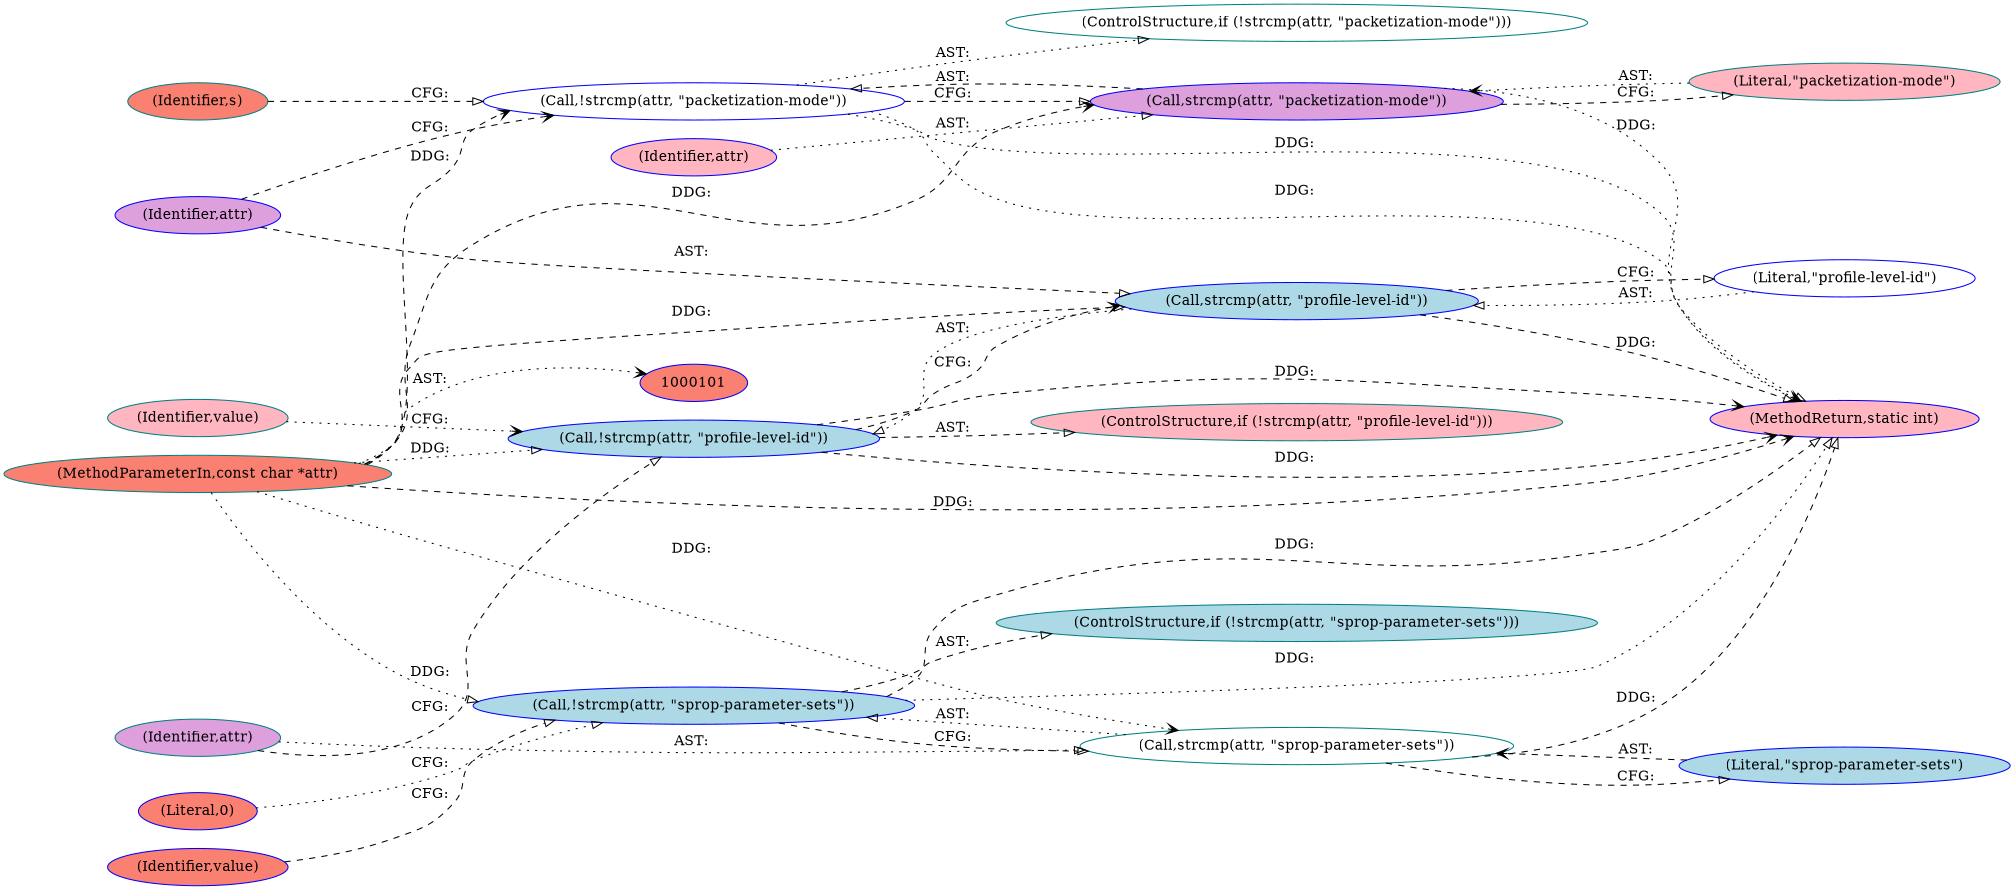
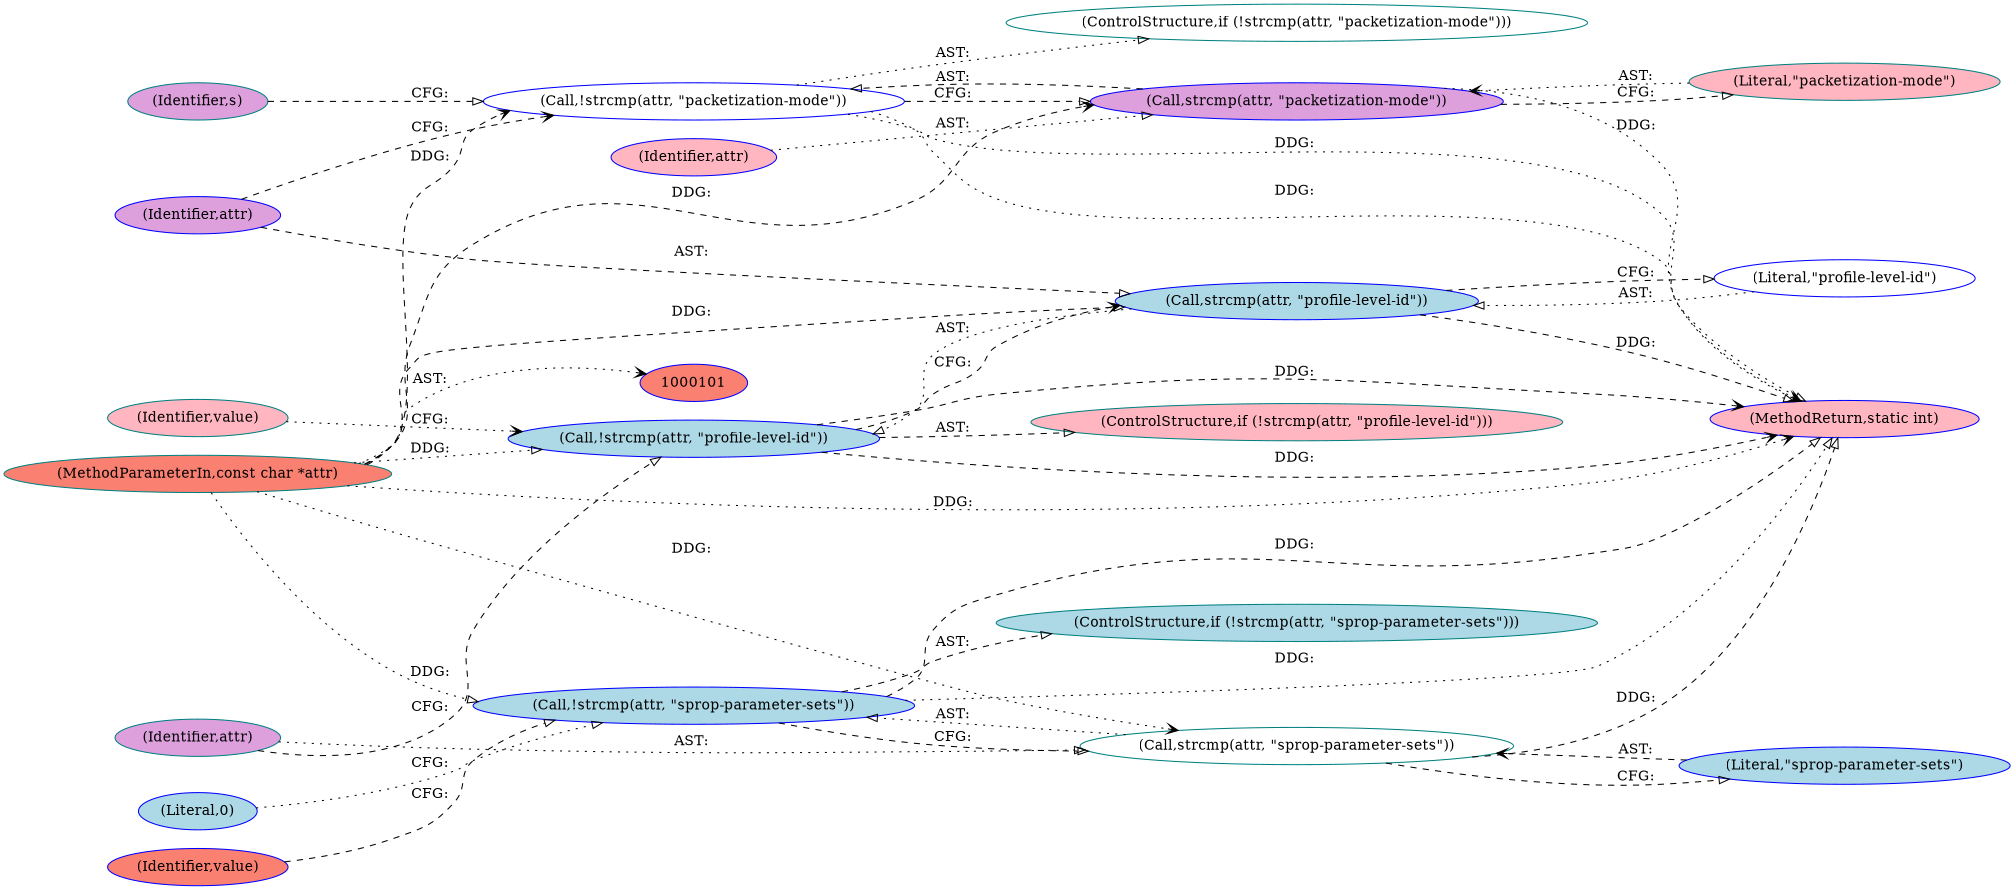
(198, 101) -> (198, 101)
(1068, 510) -> (1068, 510)
(198, 811) -> (198, 811)
